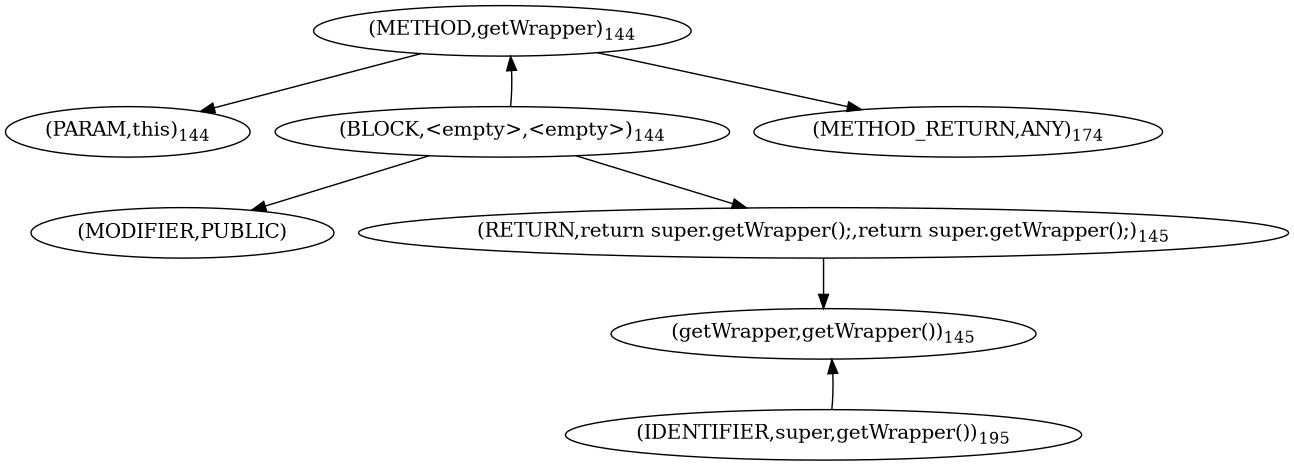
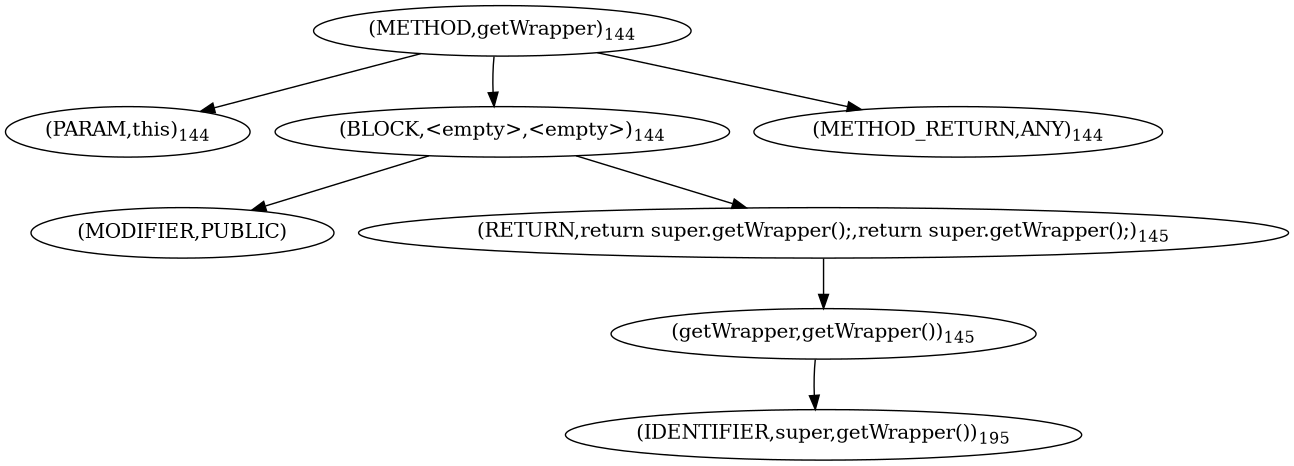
(512, 89) -> (493, 74)
(1088, 130) -> (1088, 130)
(833, 392) -> (814, 377)
